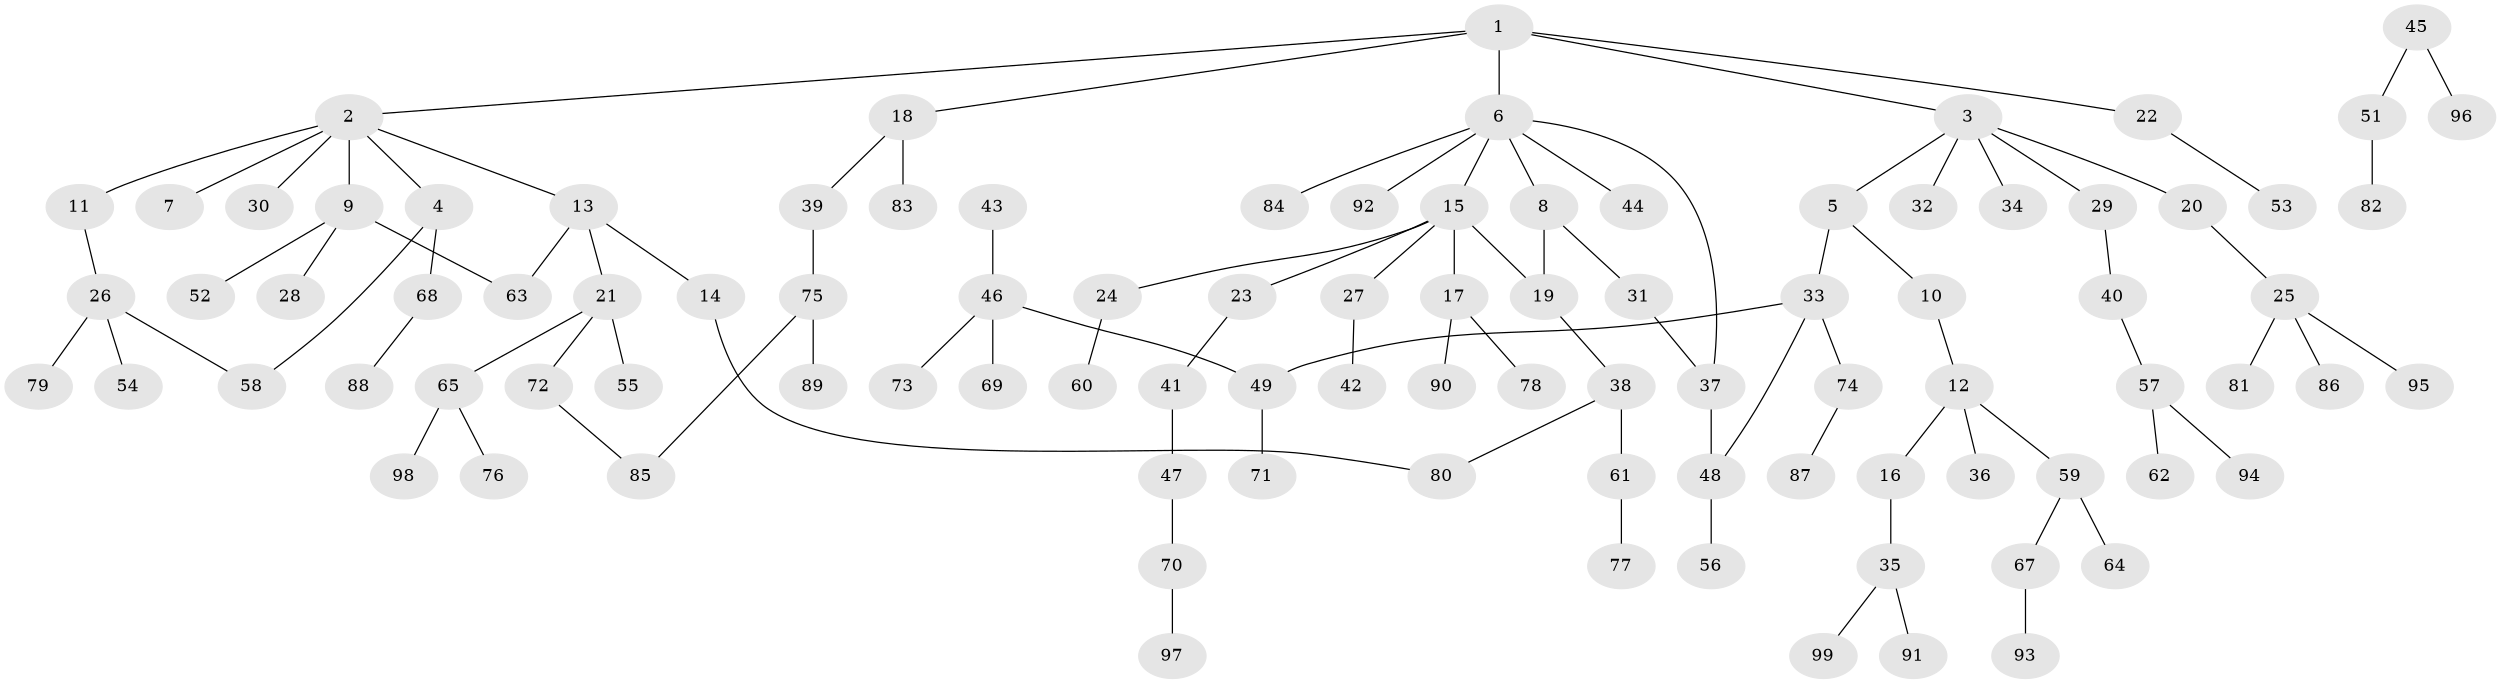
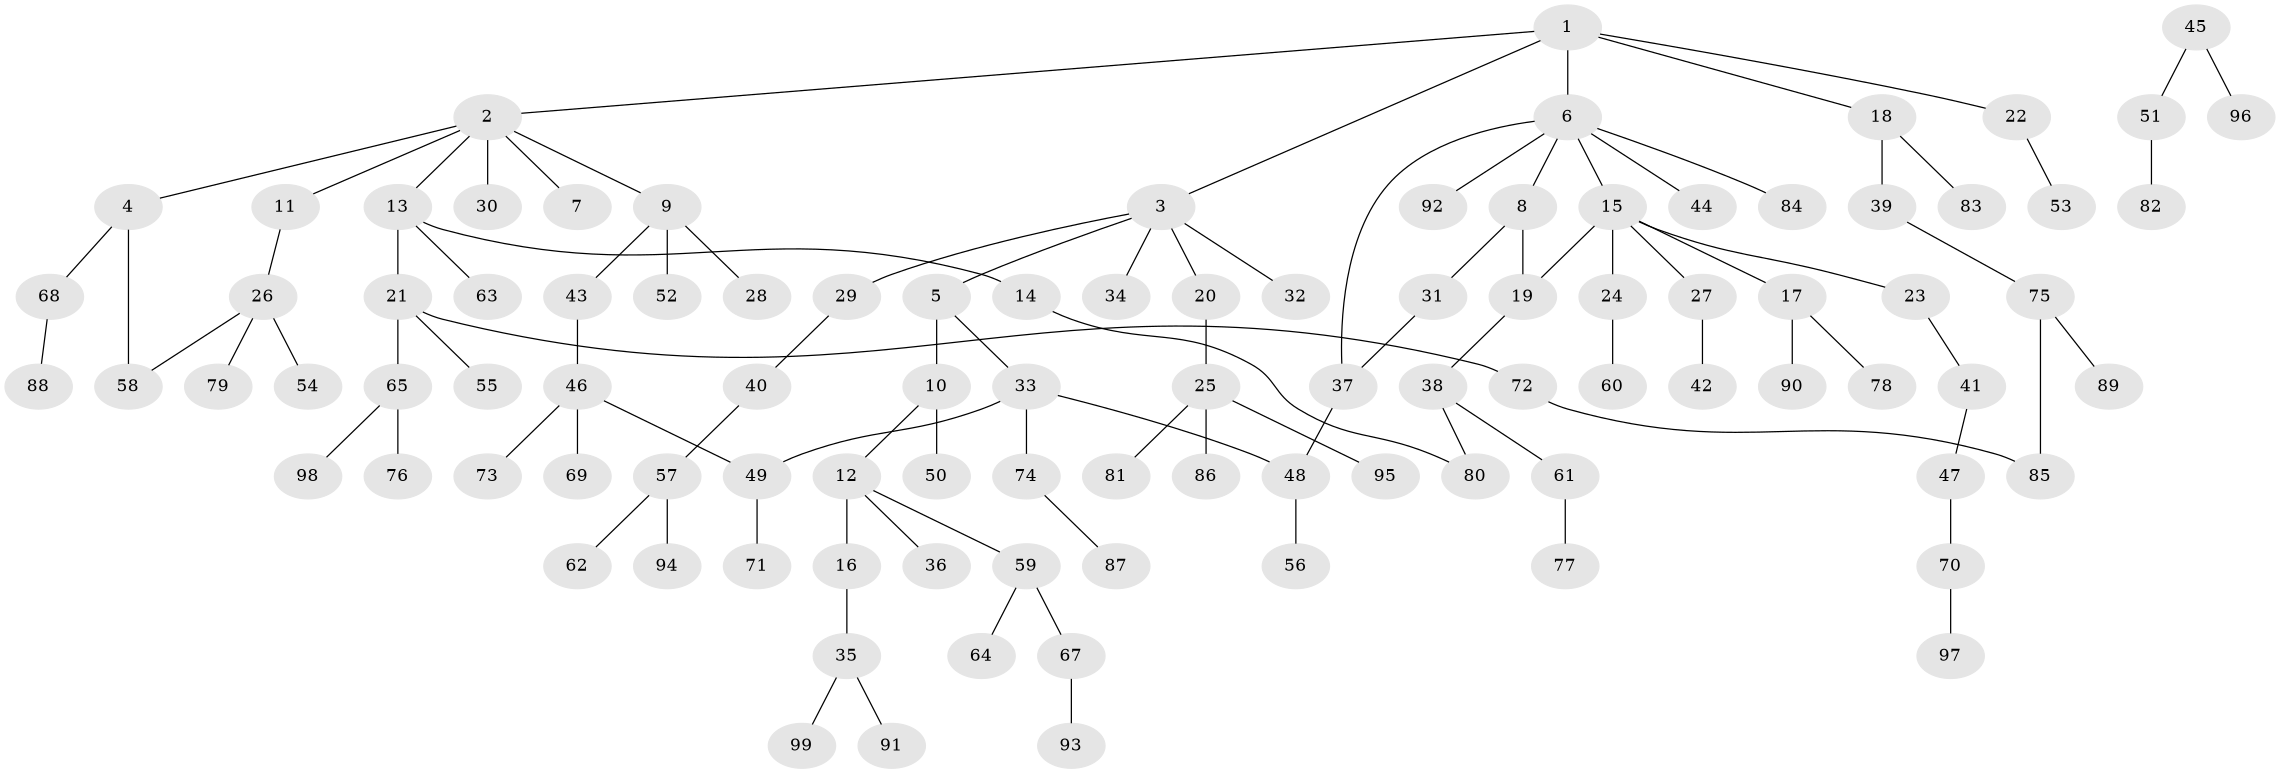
(425, 247) -> (628, 247)
none -> (937, 476)
